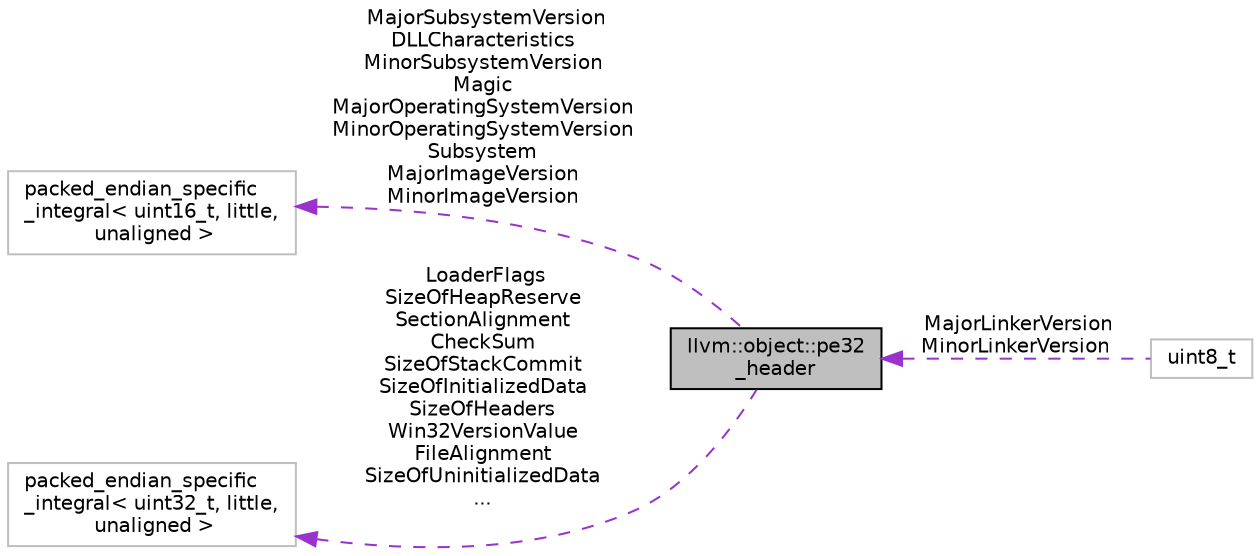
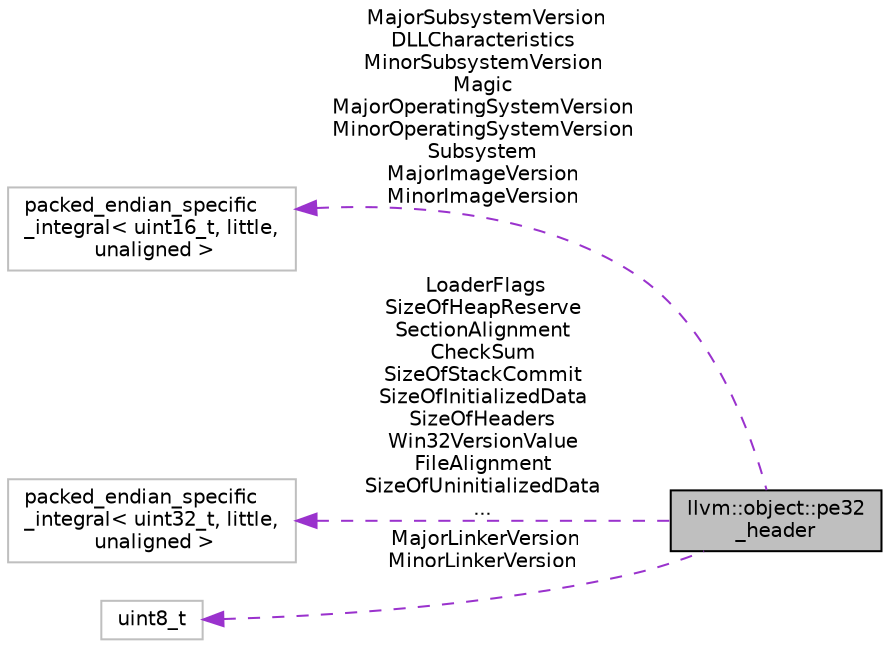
(1026, 359) -> (466, 602)
